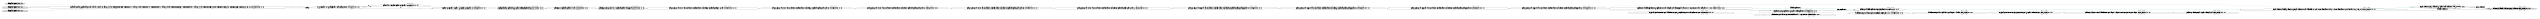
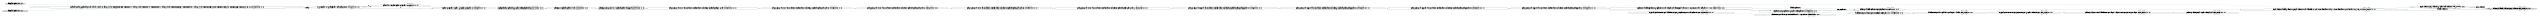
(15, 7) -> none
